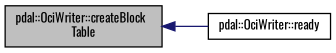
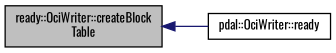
(84, 26) -> (84, 26)
